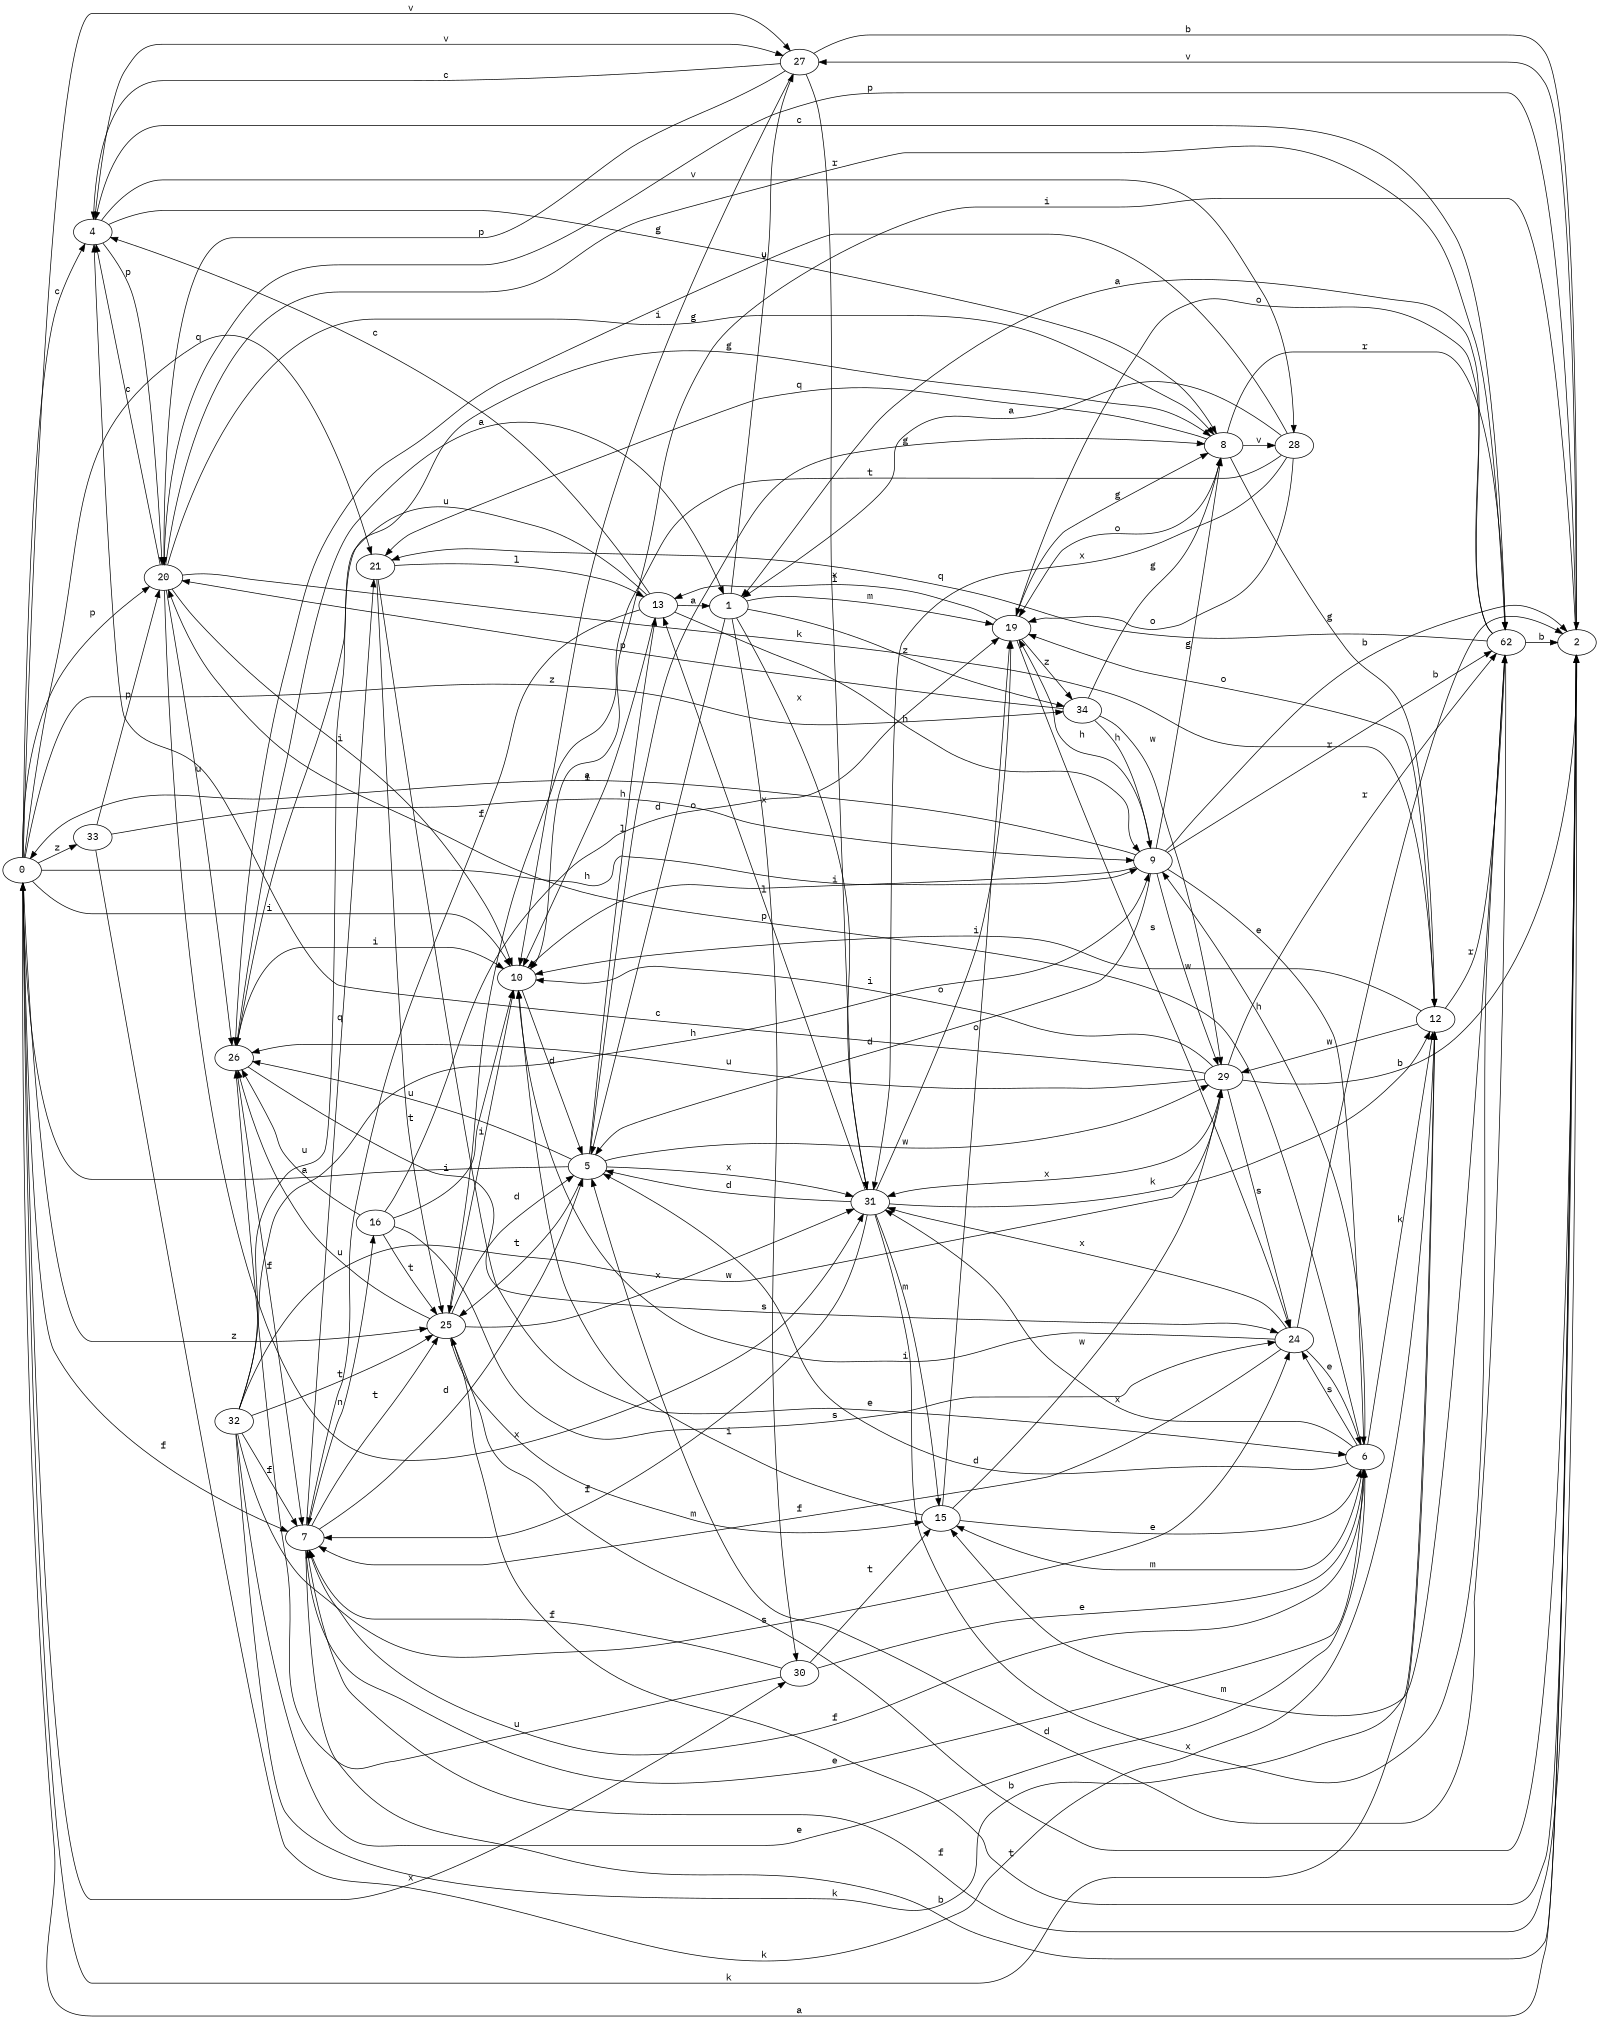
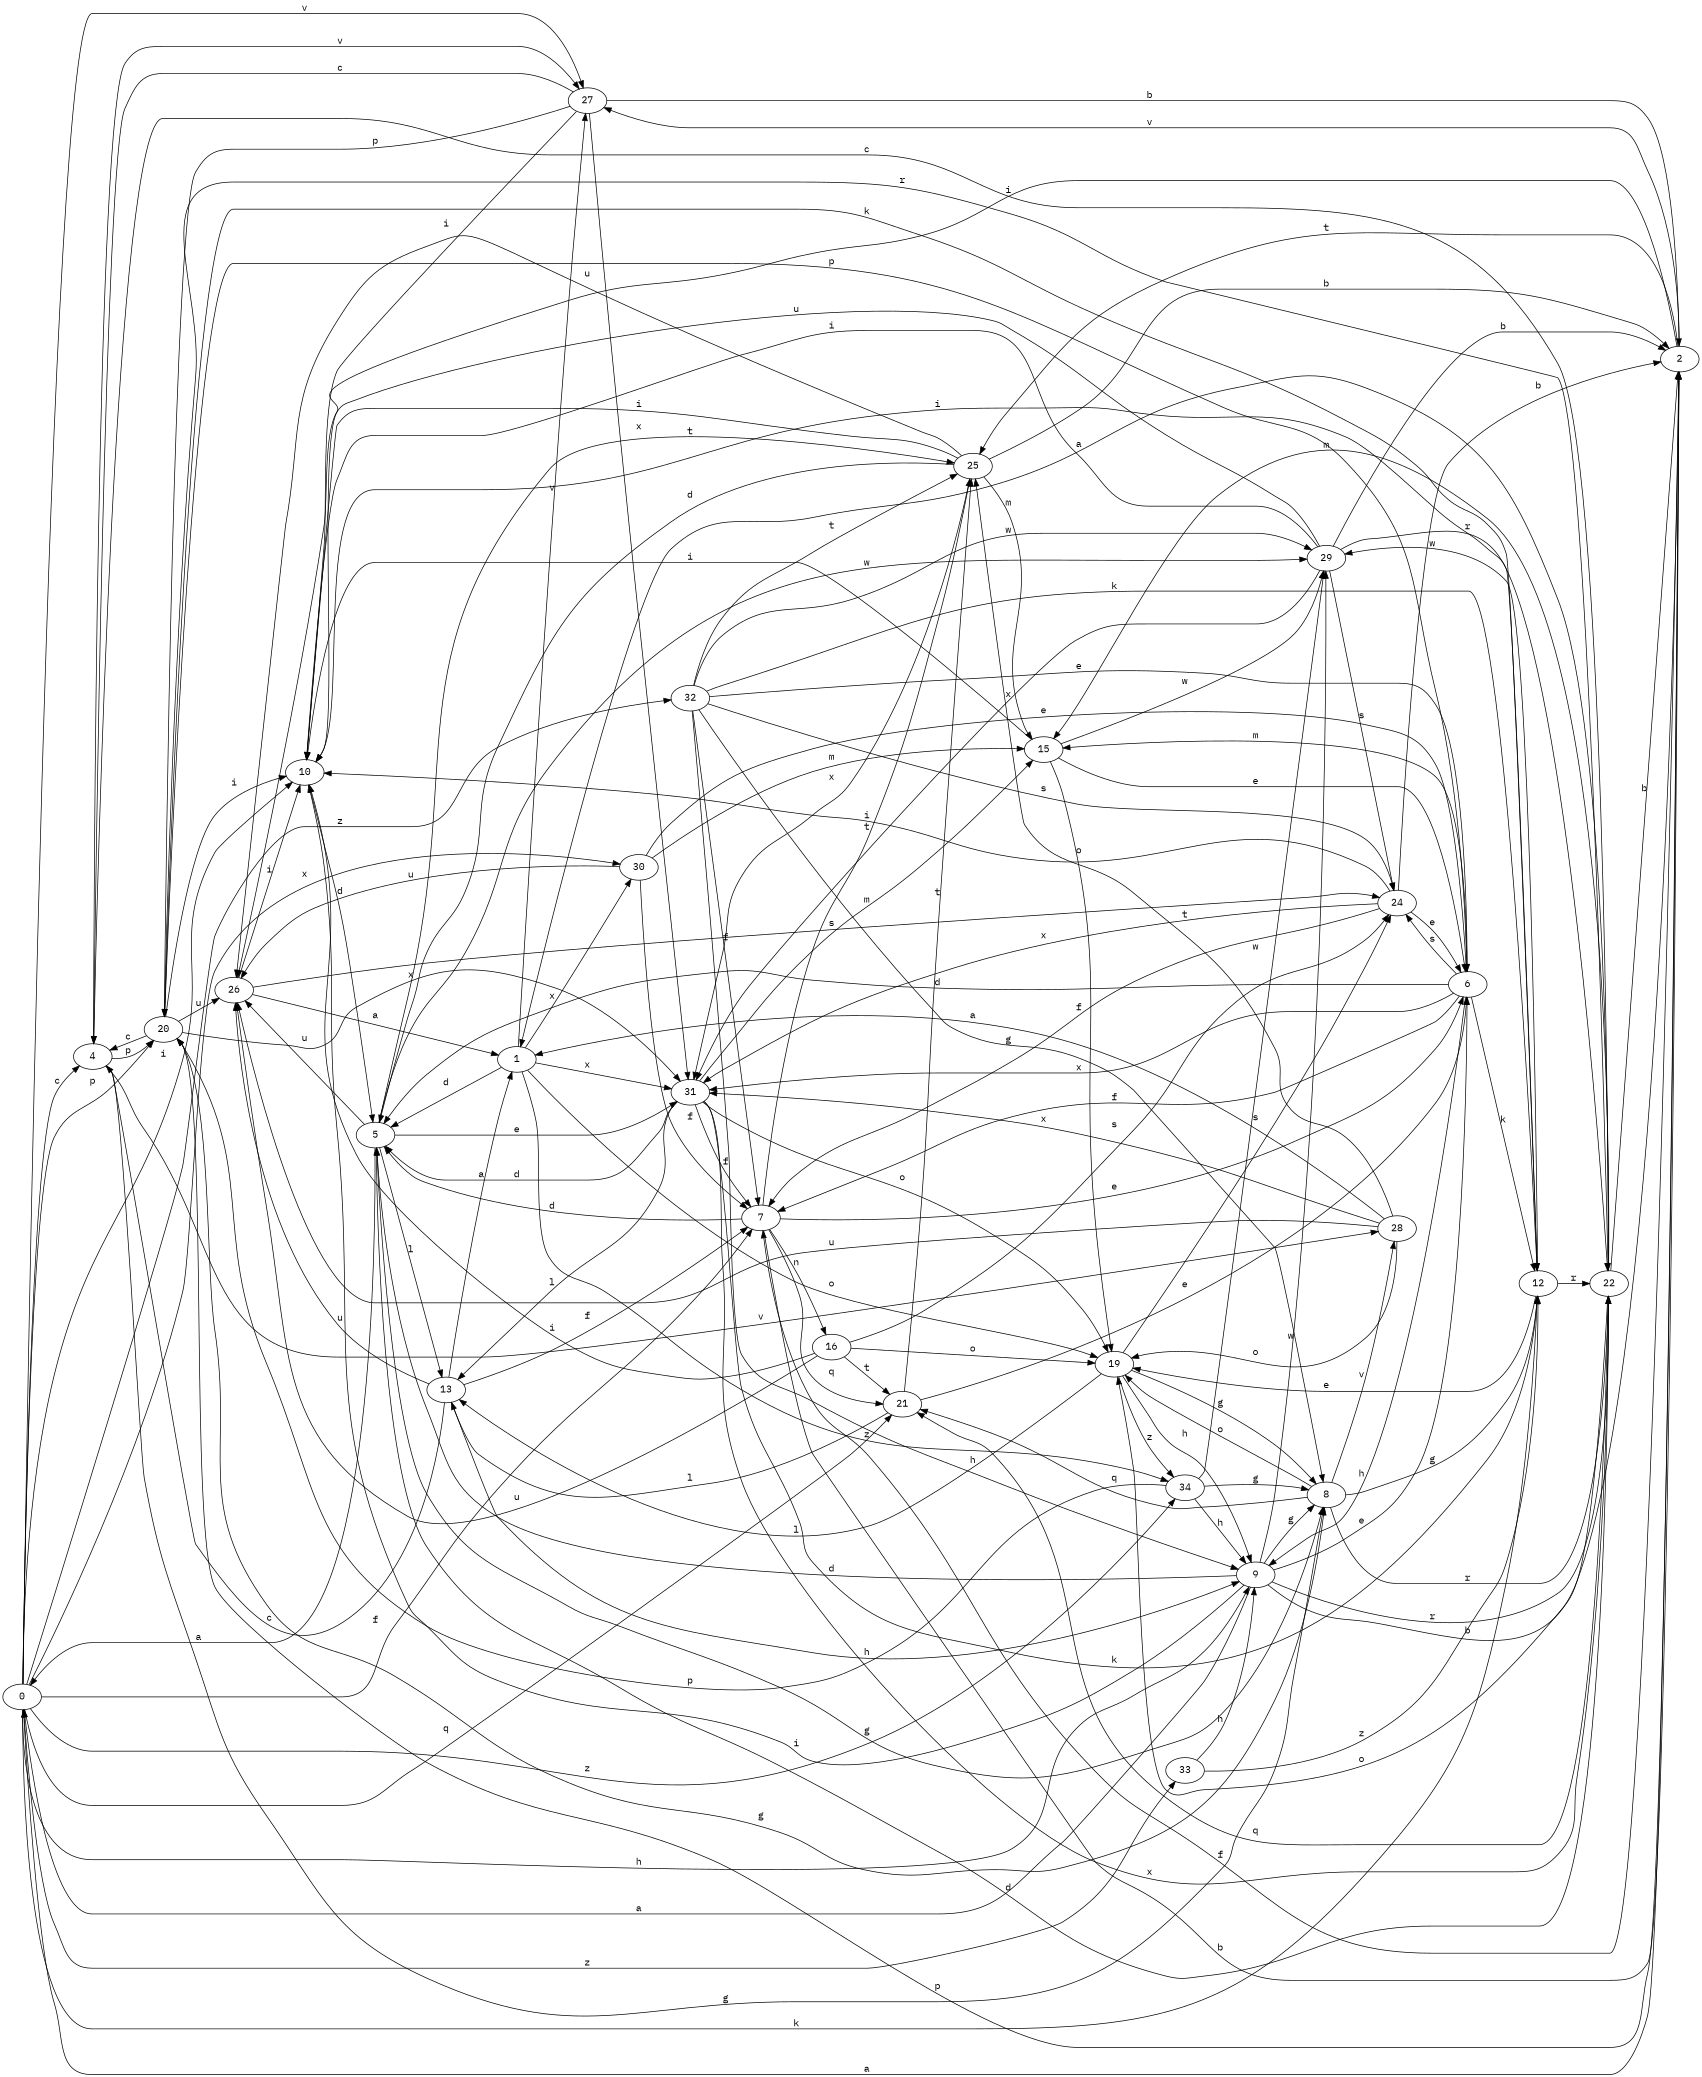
(870, 596) -> (832, 1284)
(1506, 642) -> (1609, 1284)
(1224, 679) -> (1326, 1385)
(129, 705) -> none
(1083, 753) -> (1195, 1459)
(603, 793) -> none
(364, 989) -> none
(729, 1168) -> (517, 1130)
(407, 1272) -> (864, 1373)
(62, 1280) -> (207, 982)
(270, 1294) -> none
(870, 1569) -> (832, 757)
(764, 1955) -> (1362, 1734)
